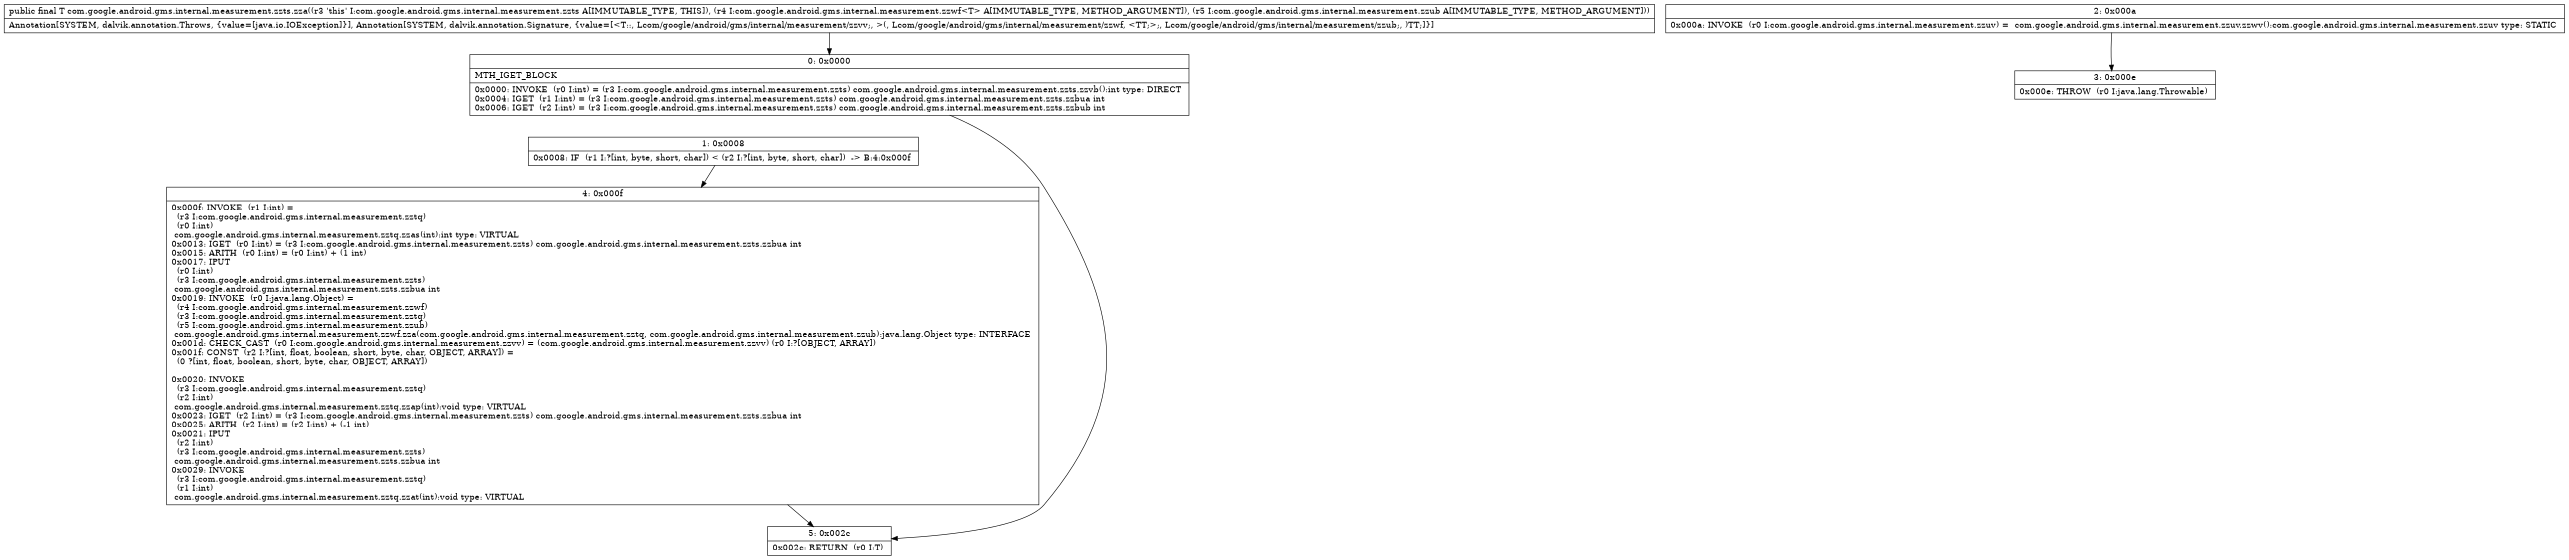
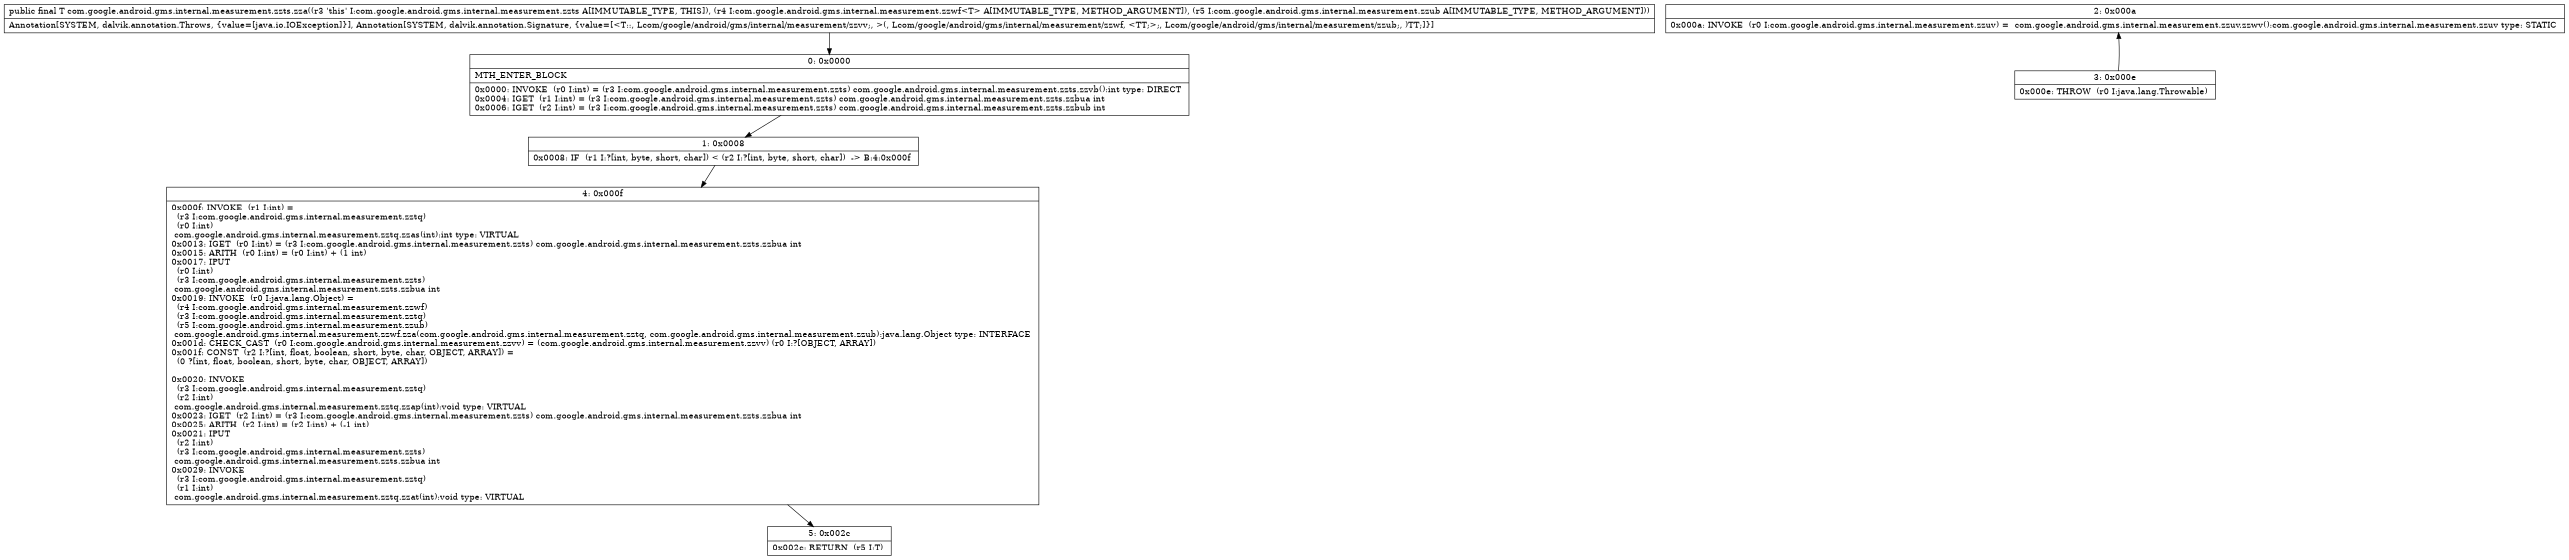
(2111, 49) -> (2119, 55)
(516, 75) -> (521, 75)
(1106, 363) -> (766, 125)
(829, 548) -> (829, 548)
